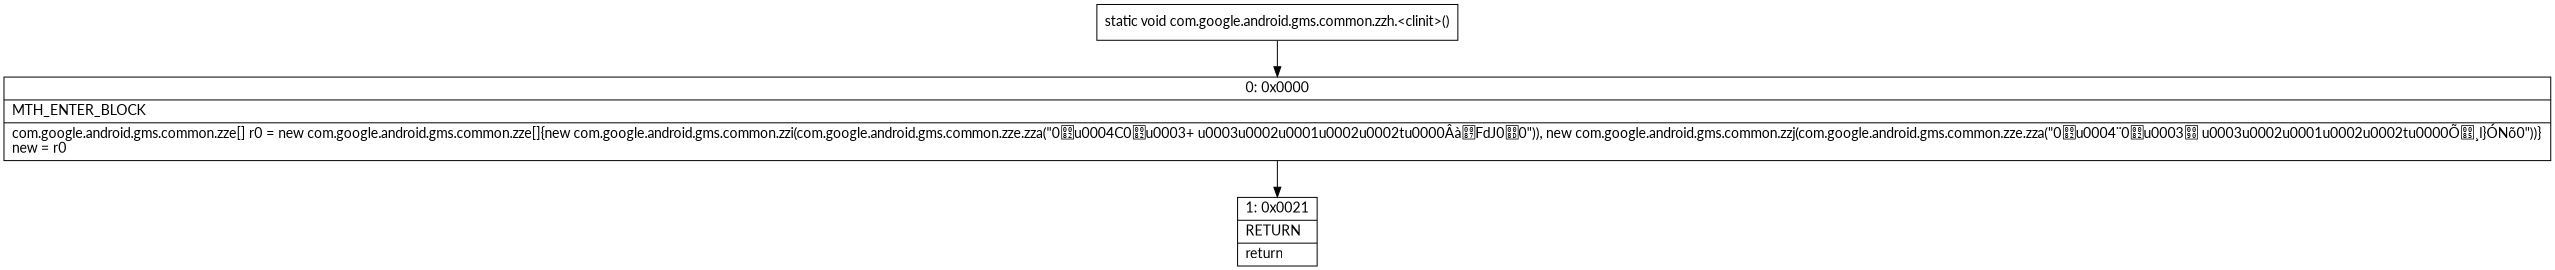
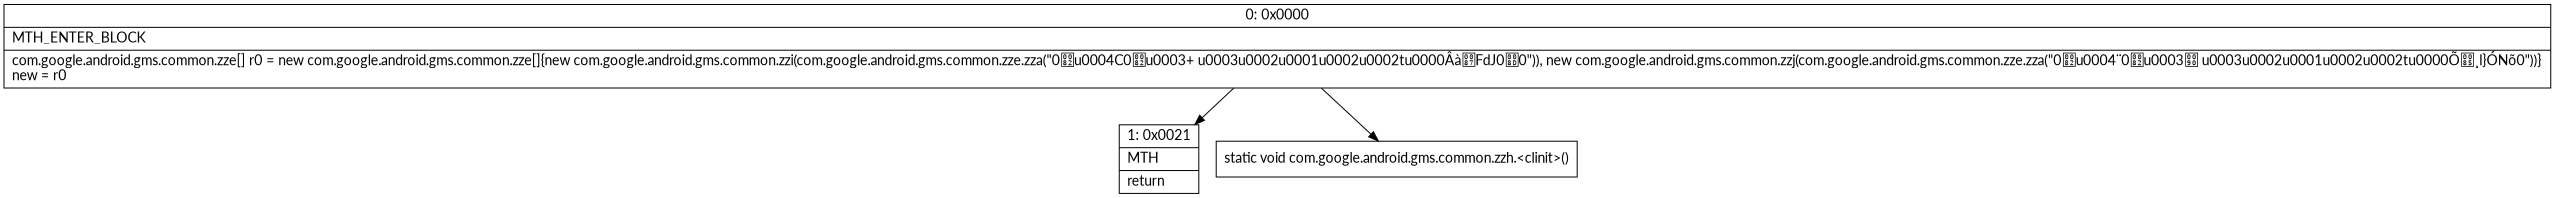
(1277, 54) -> (1346, 111)
(1273, 231) -> (1143, 159)
